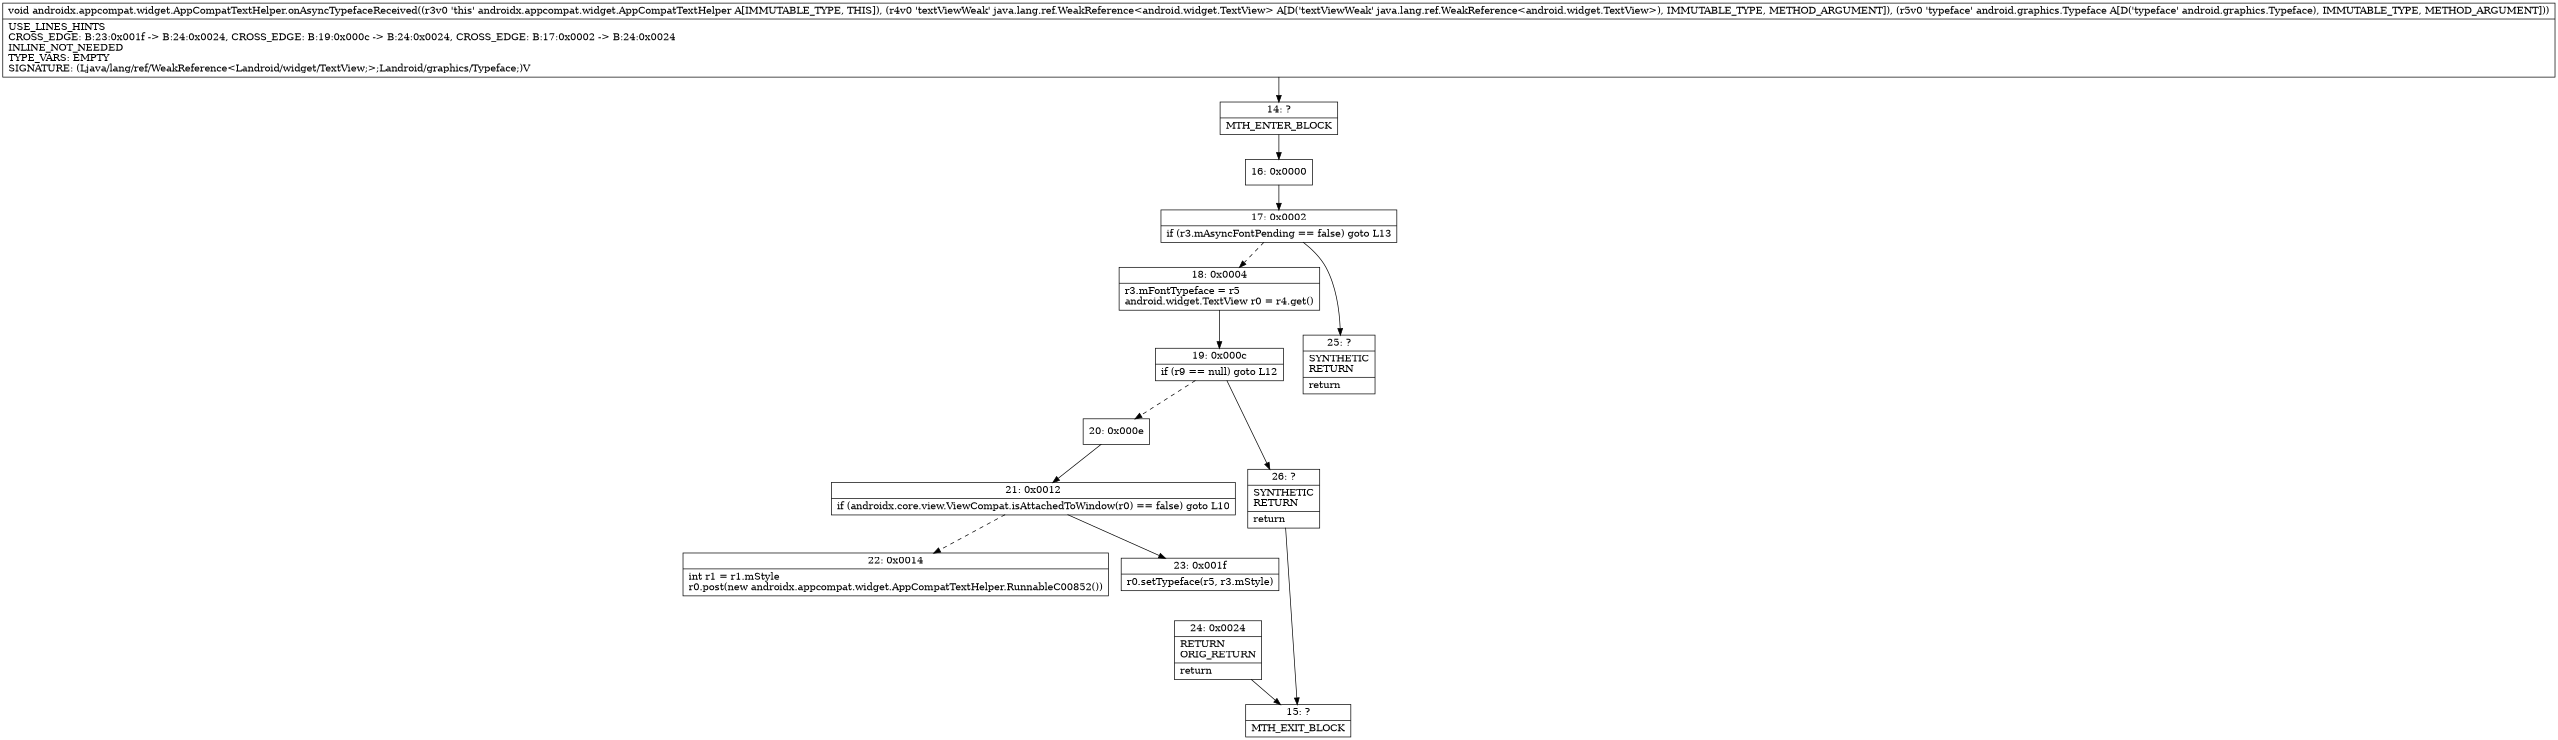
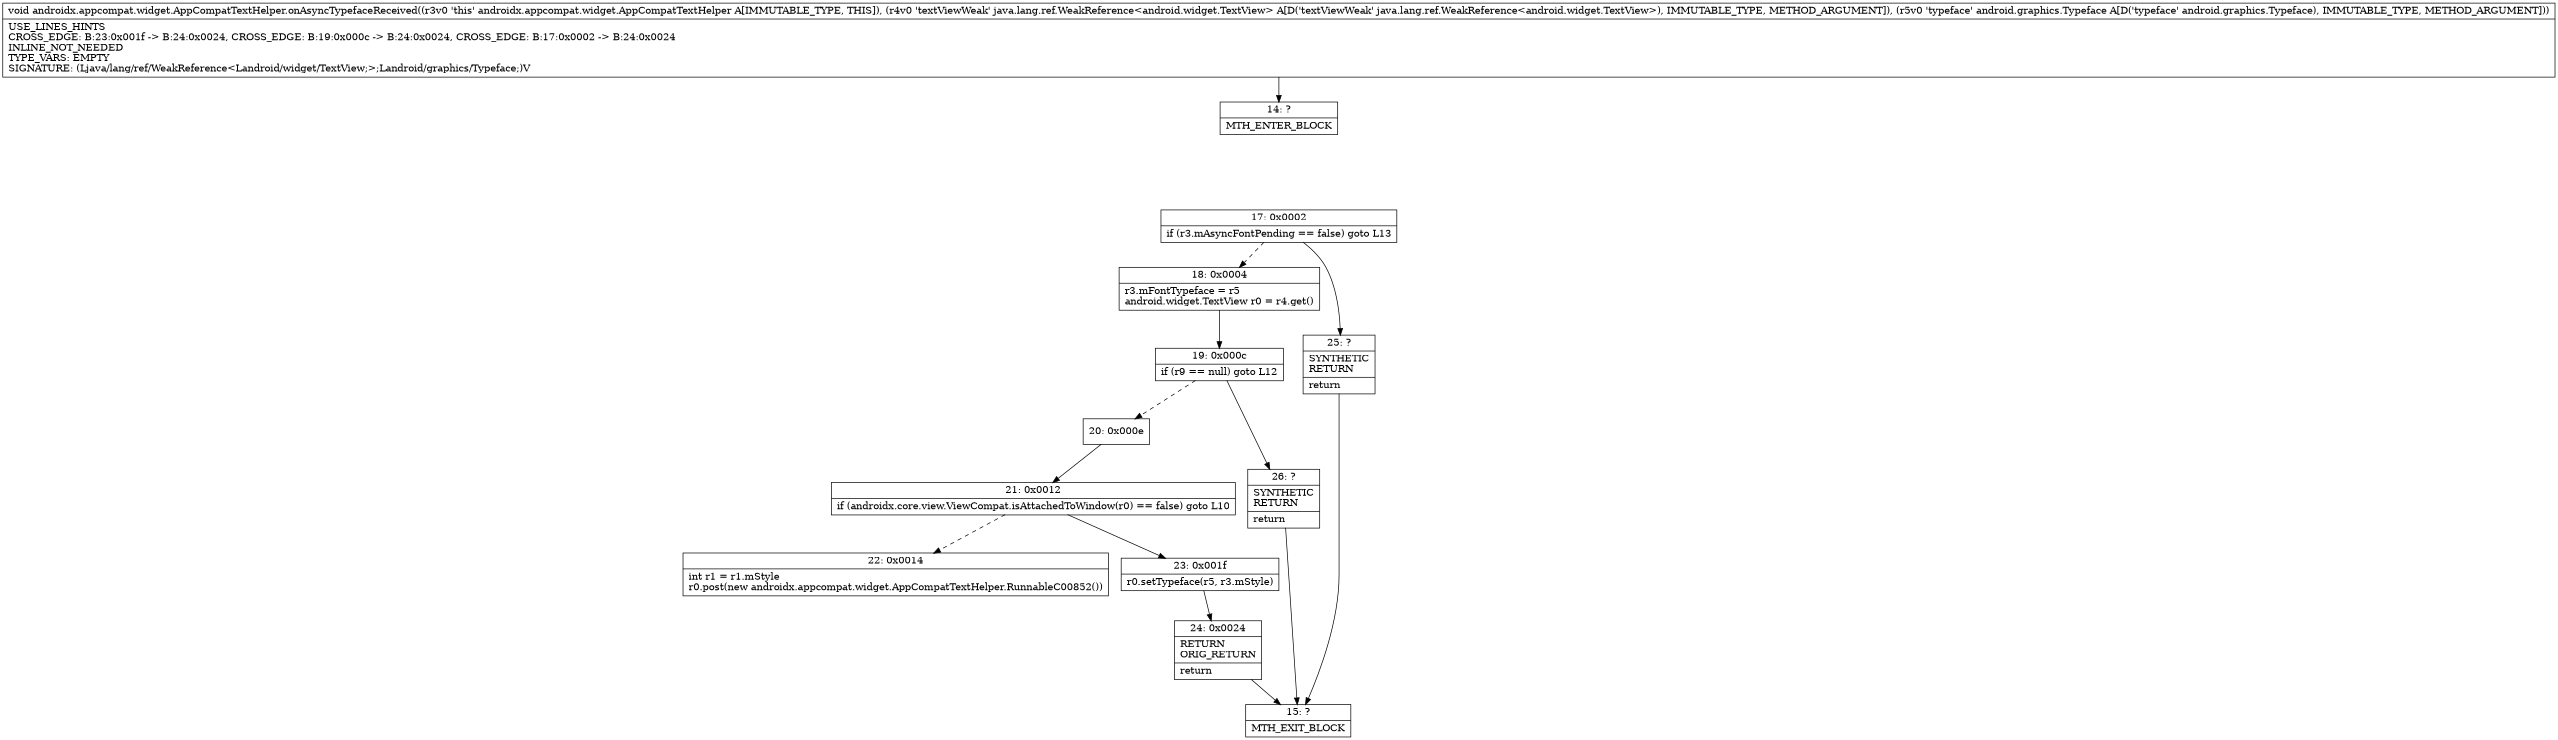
(1279, 172) -> none
none -> (1339, 548)
none -> (1207, 602)
